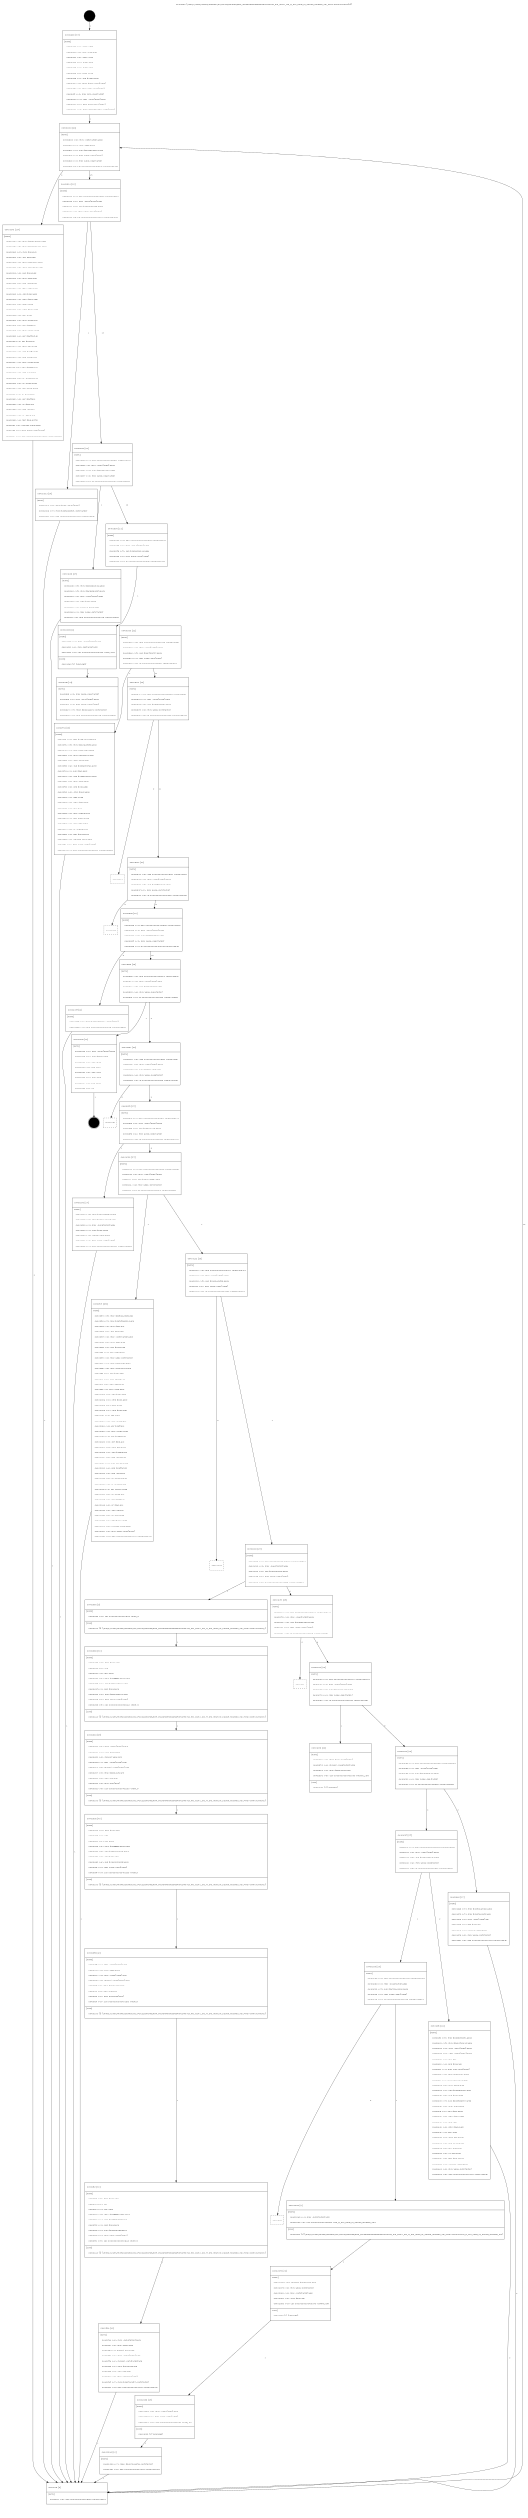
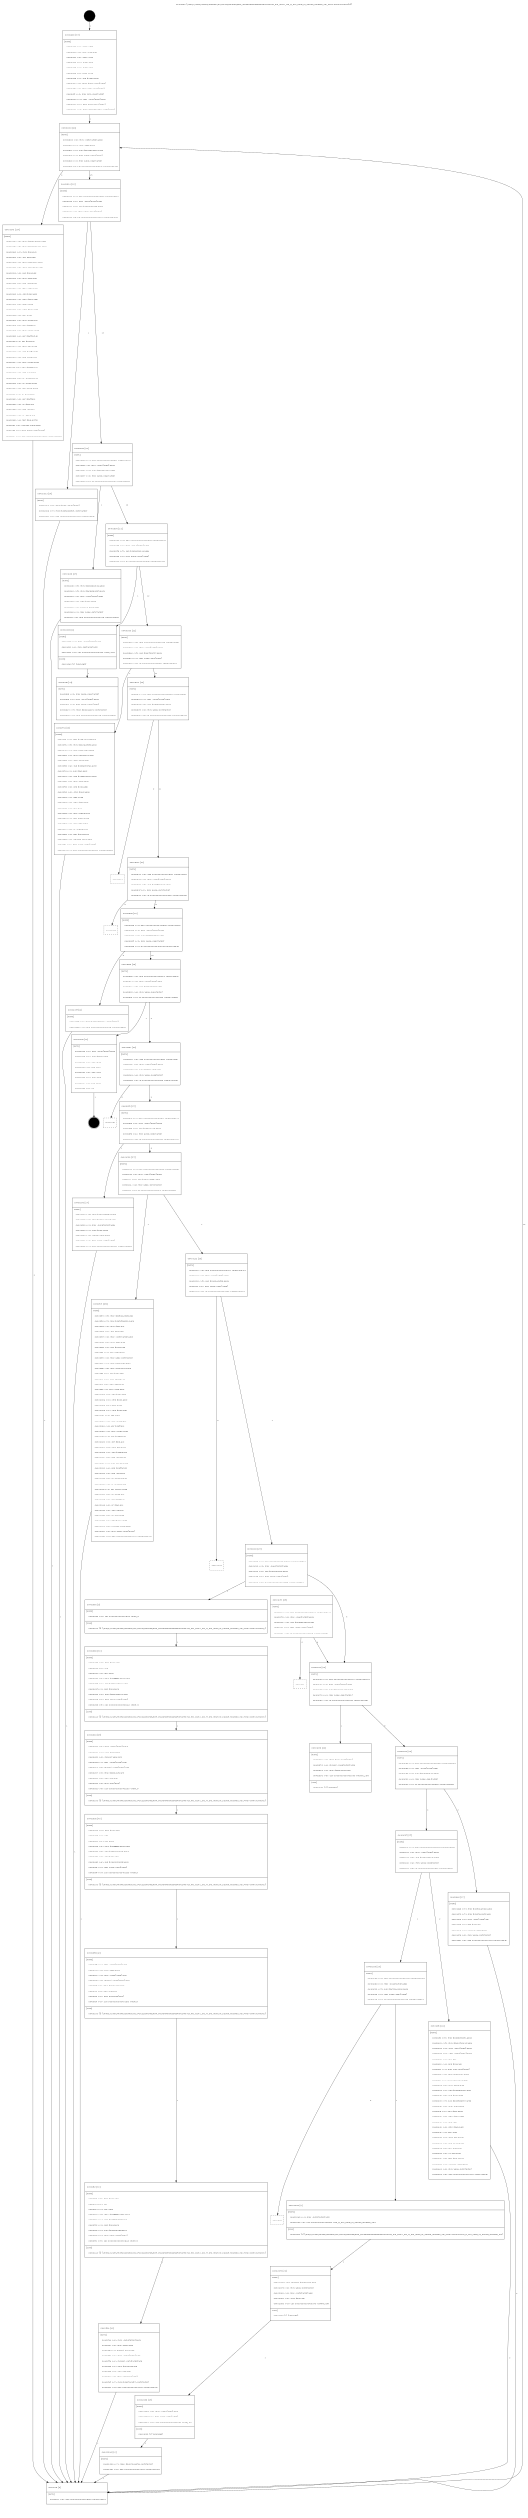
none -> (143, 595)
(289, 1590) -> (341, 1611)
